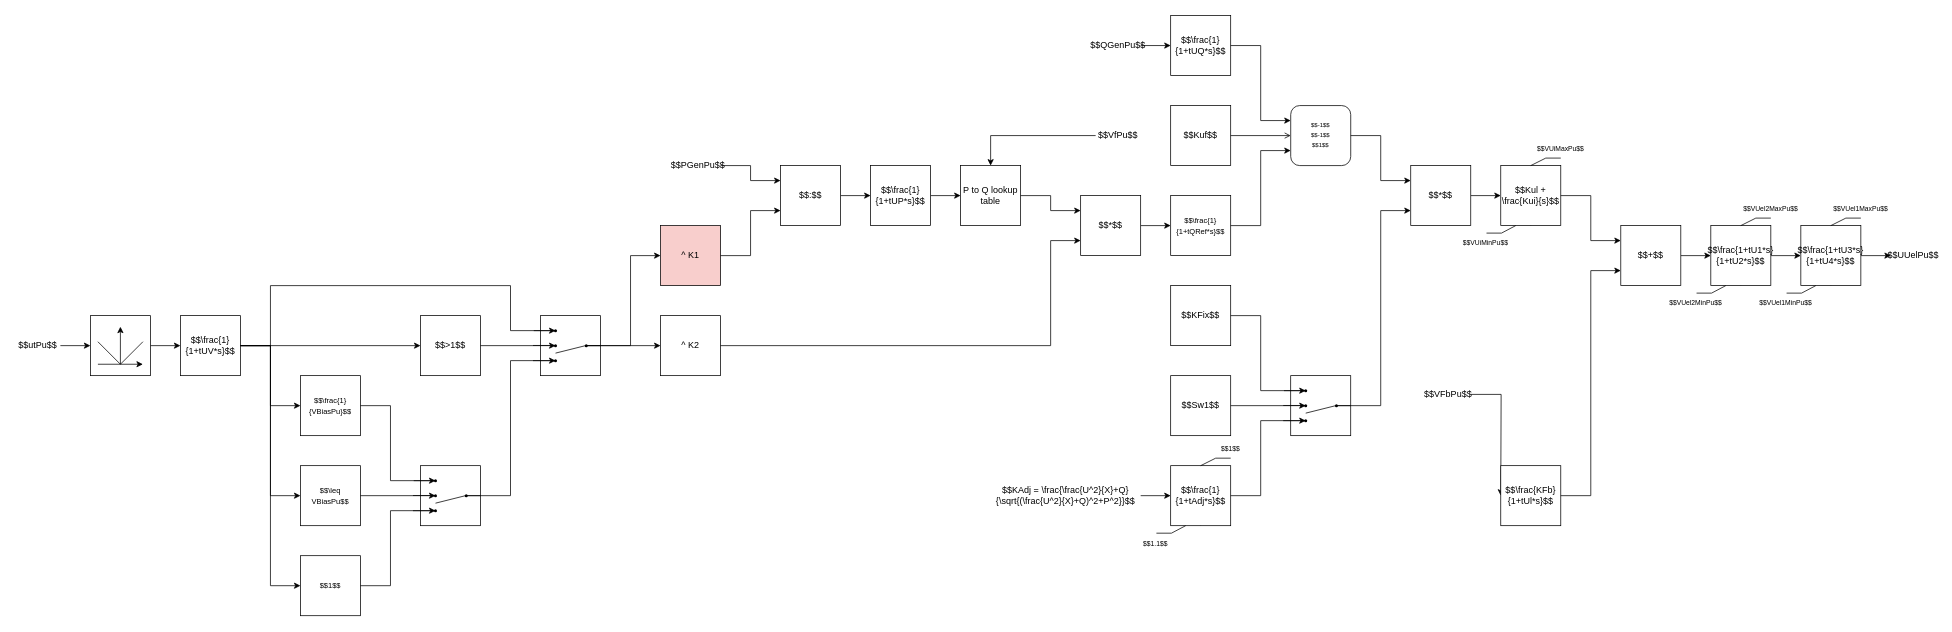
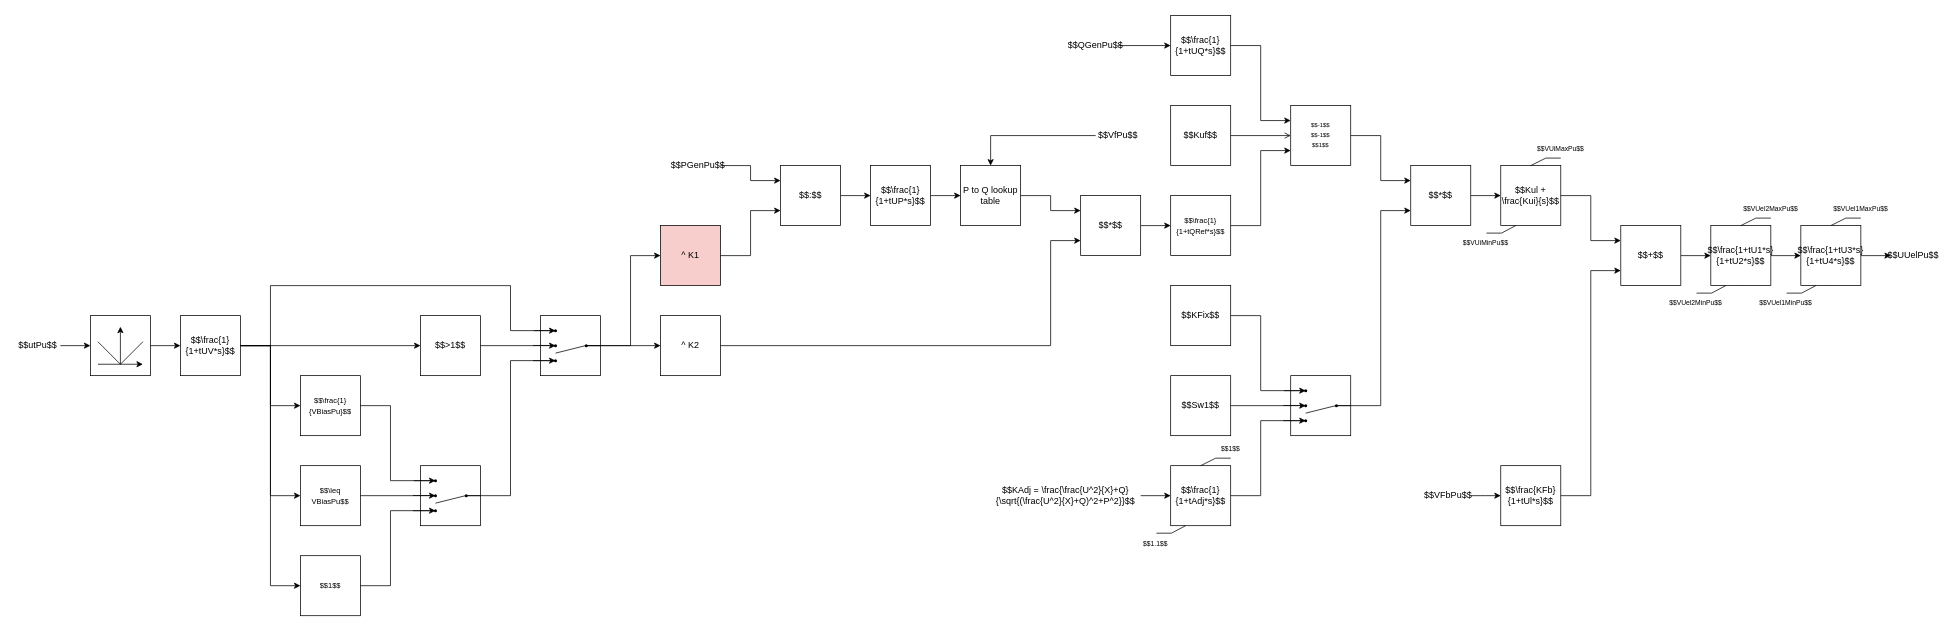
(1118, 45) -> (1095, 45)
(1320, 135) -> (1320, 135)
(1448, 394) -> (1448, 495)
